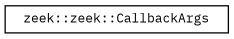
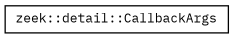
(117, 19) -> (117, 19)
